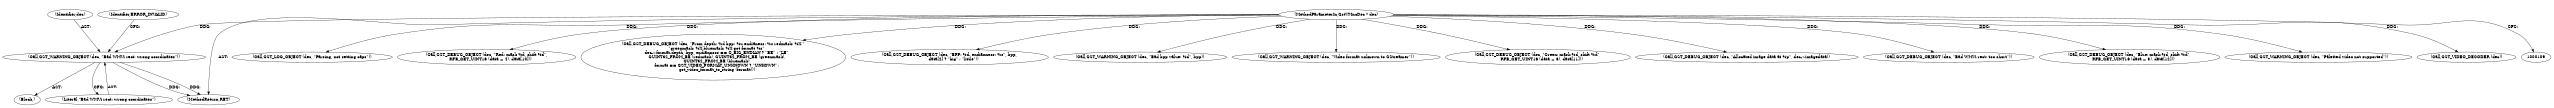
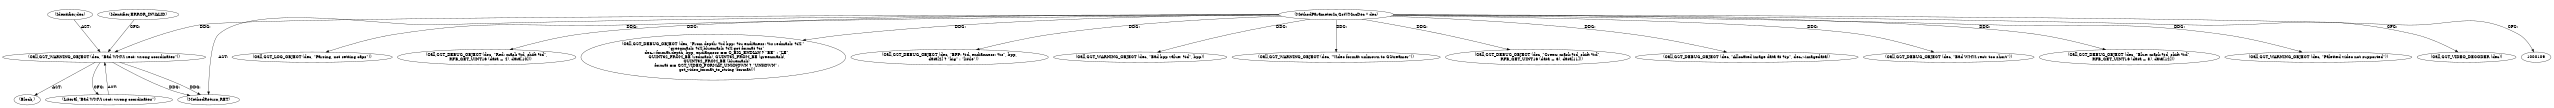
(2393, 27) -> (2393, 27)
